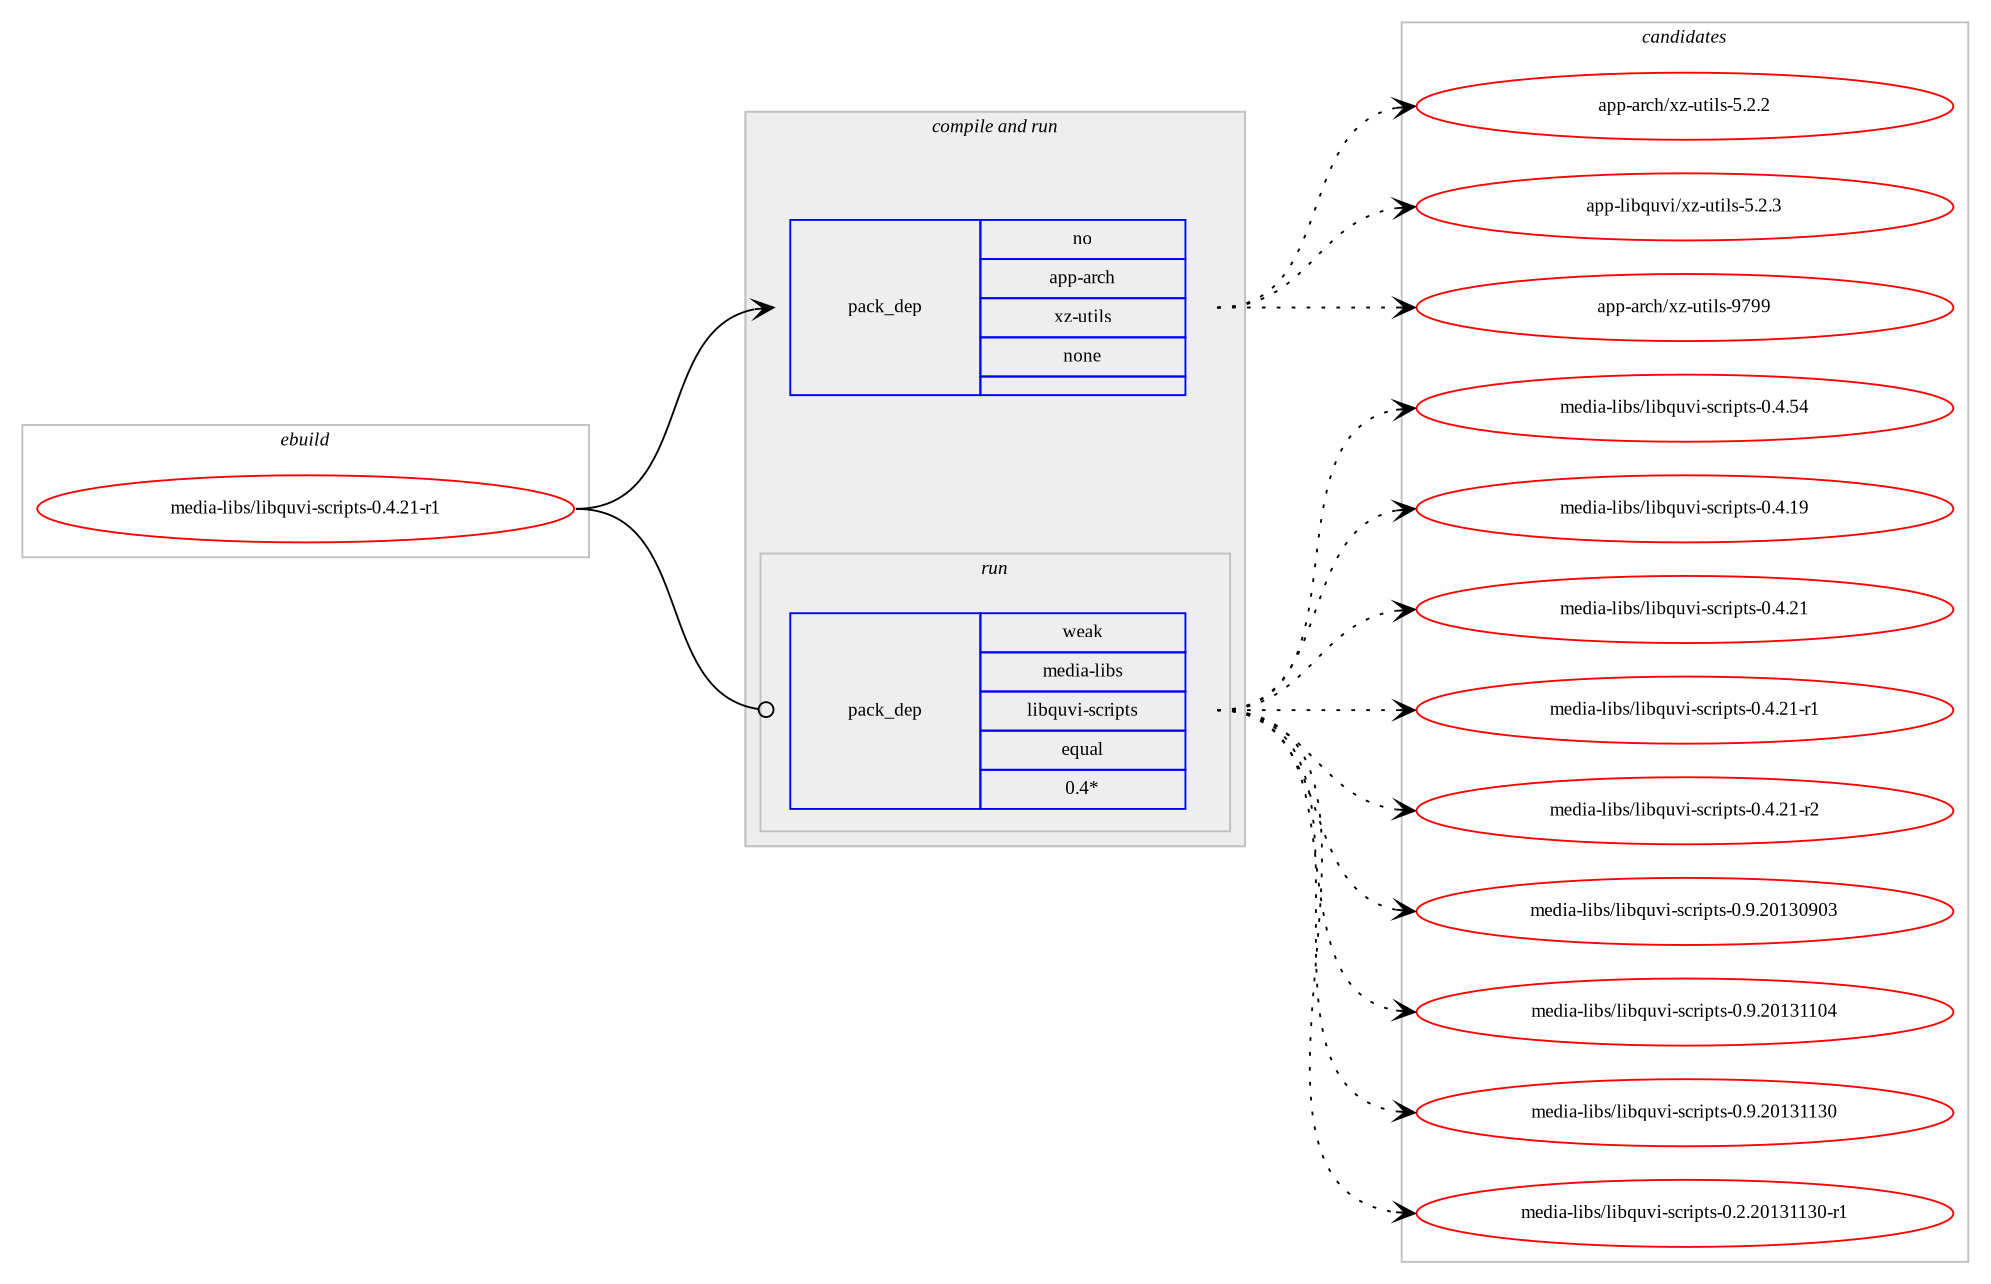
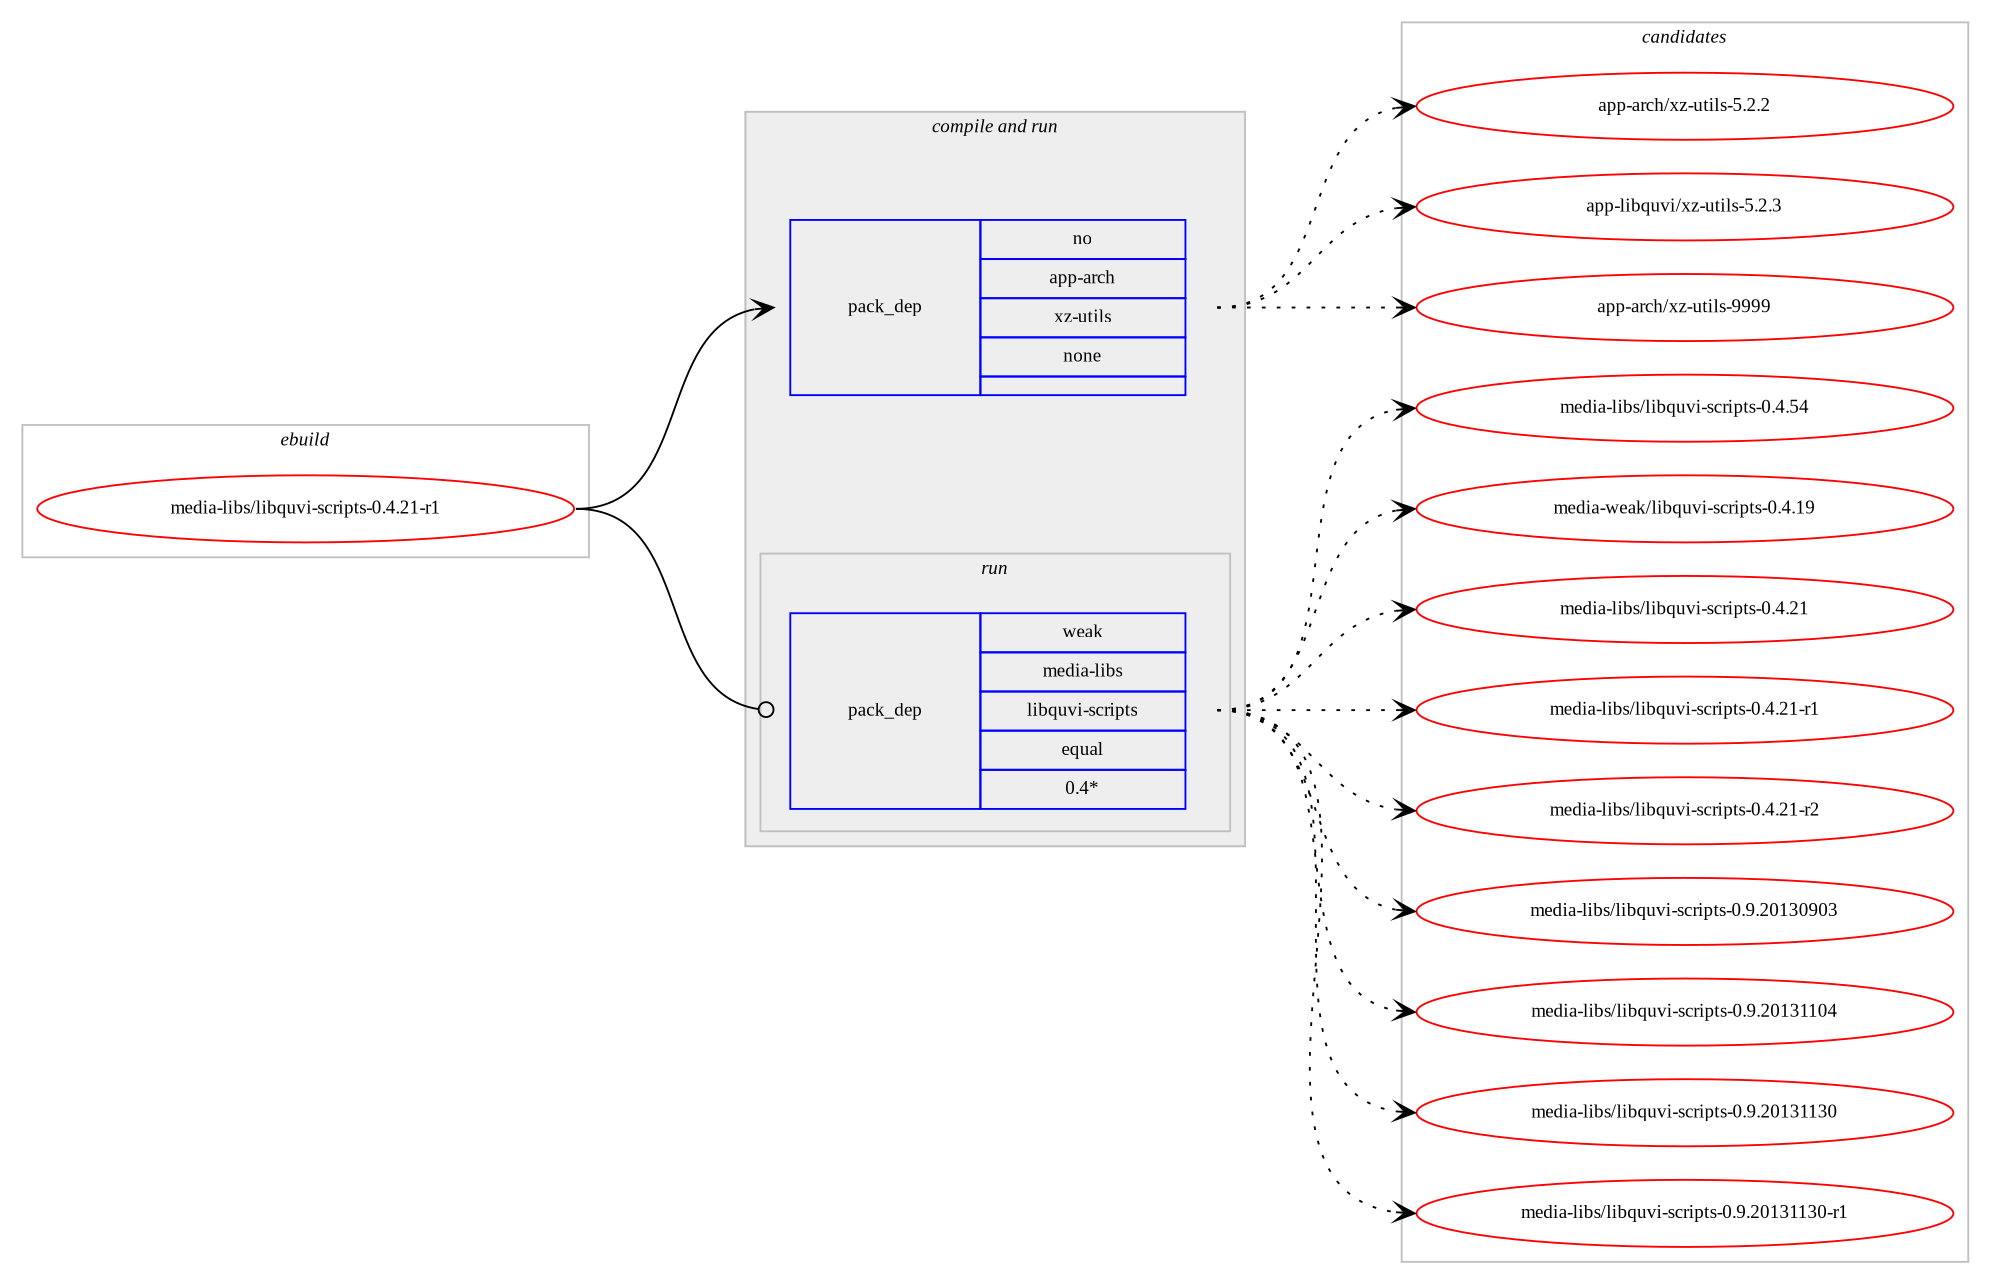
(1685, 308) -> (1685, 308)
(1685, 509) -> (1685, 509)
(1685, 1213) -> (1685, 1213)
